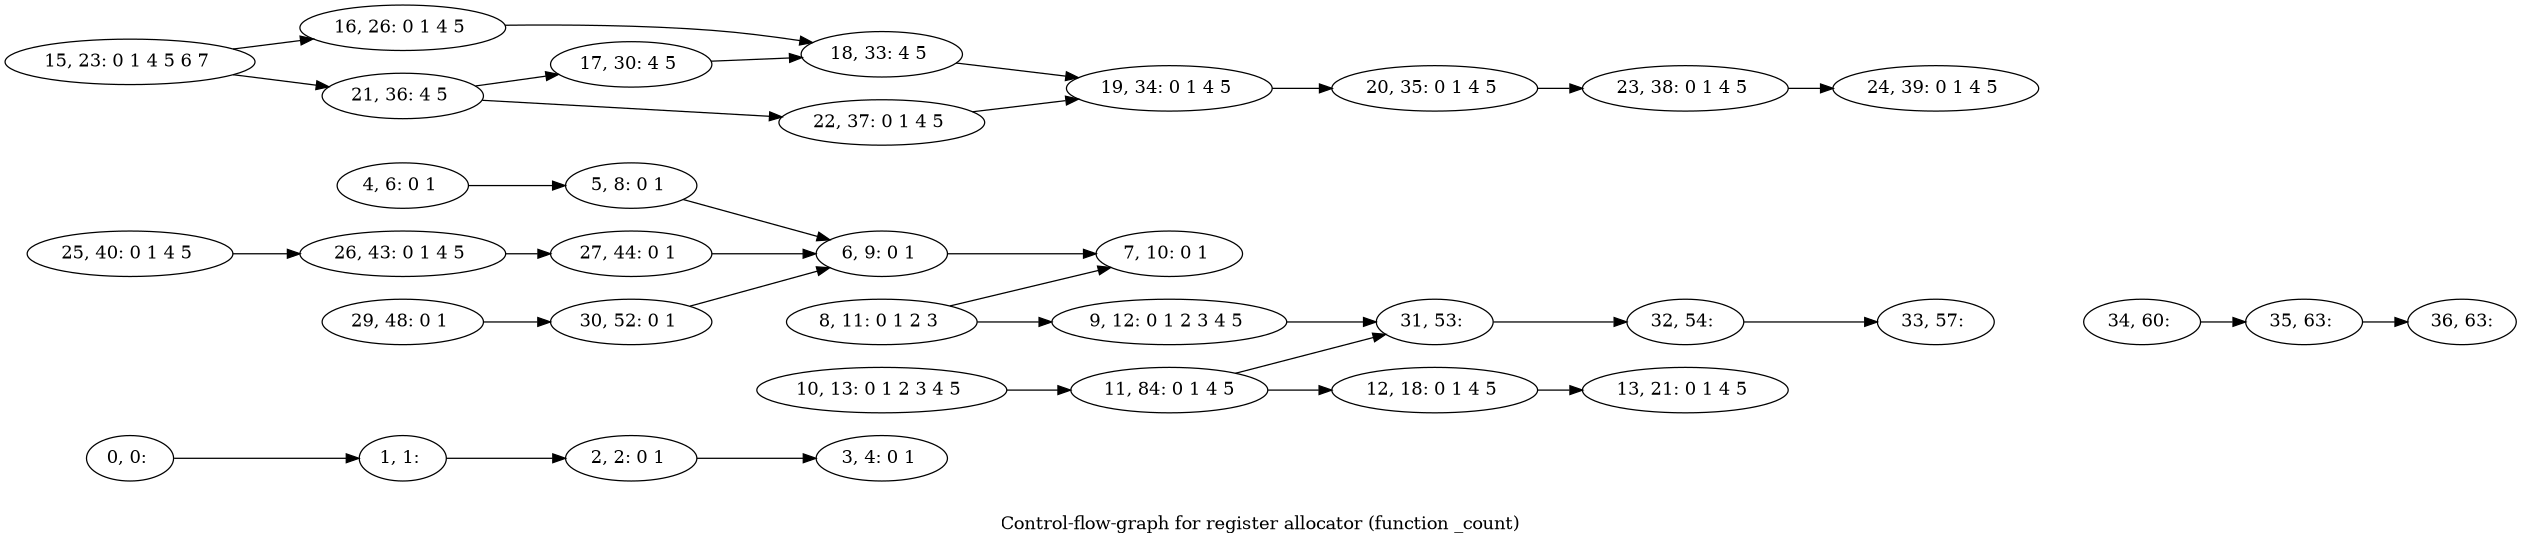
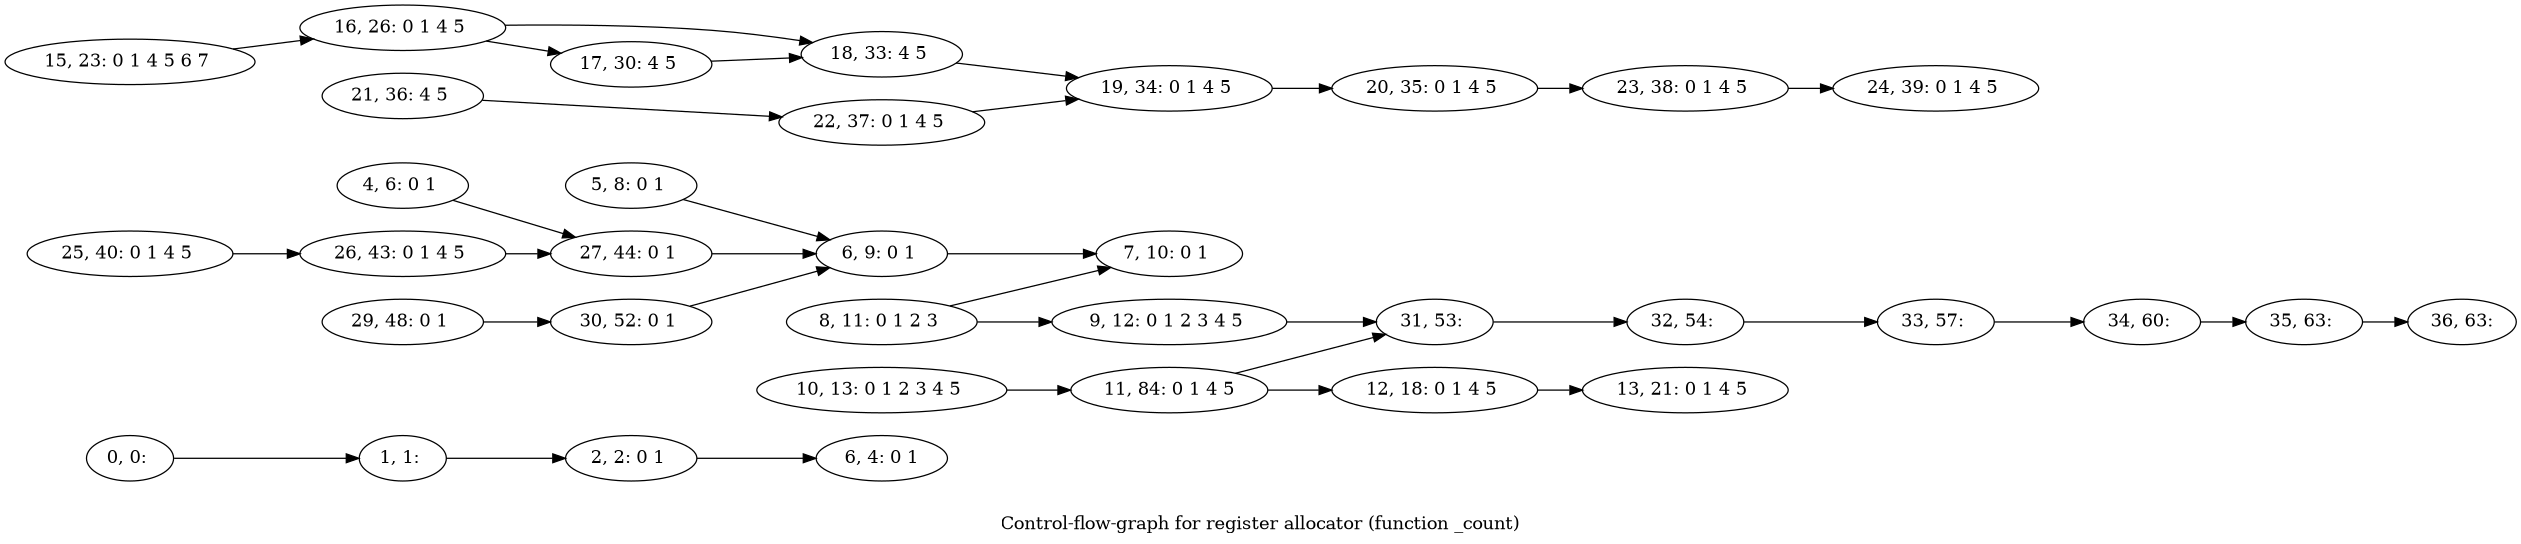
(275, 80) -> none
(511, 81) -> (517, 46)
(511, 186) -> (508, 217)
none -> (2033, 322)
(882, 458) -> (882, 458)
